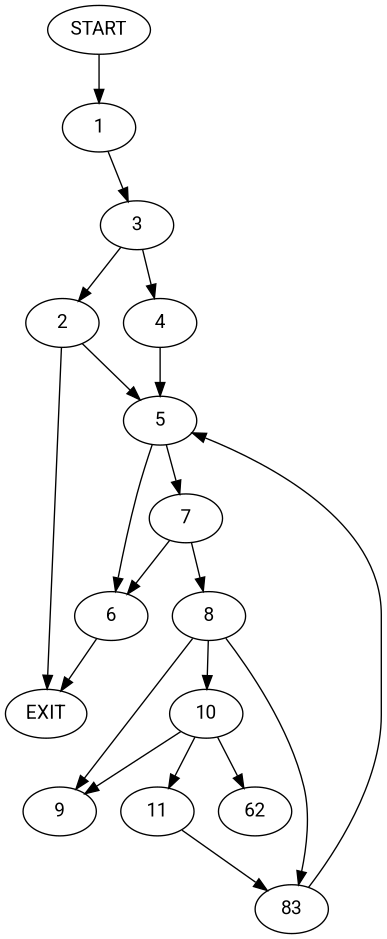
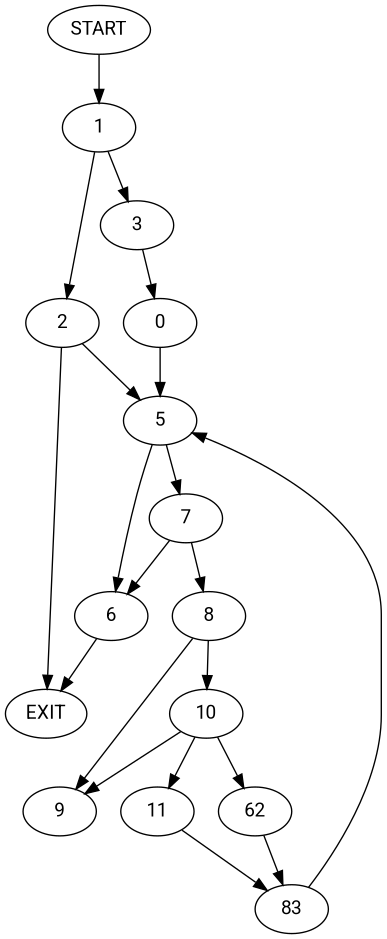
(104, 269) -> (82, 218)
(160, 323) -> (160, 323)
(291, 747) -> (271, 854)
